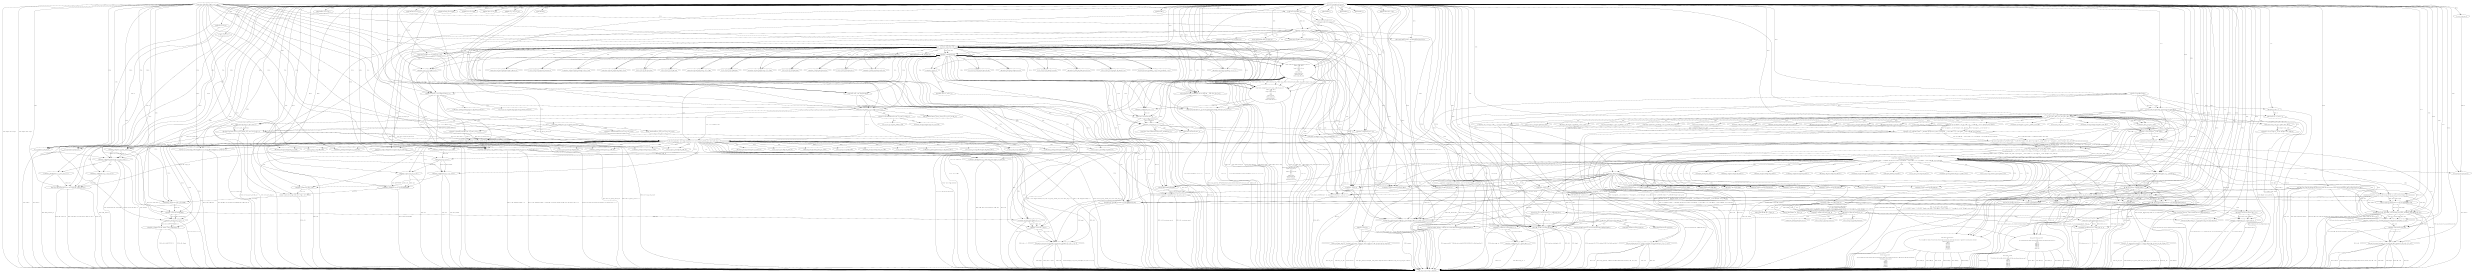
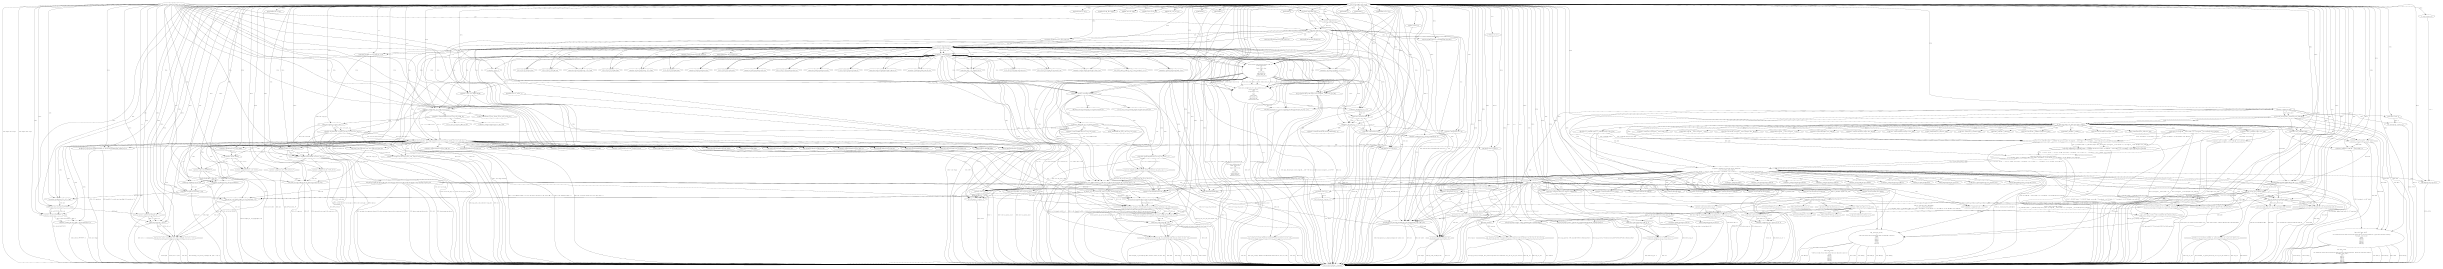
(1169, 191) -> (1089, 167)
